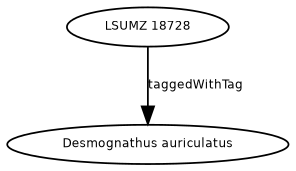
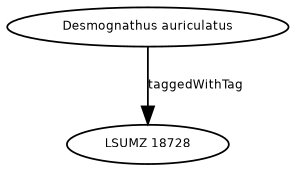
(148, 77) -> (148, 77)
